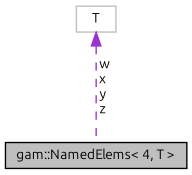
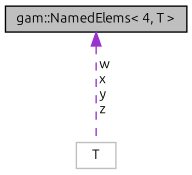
(96, 94) -> (96, 94)
